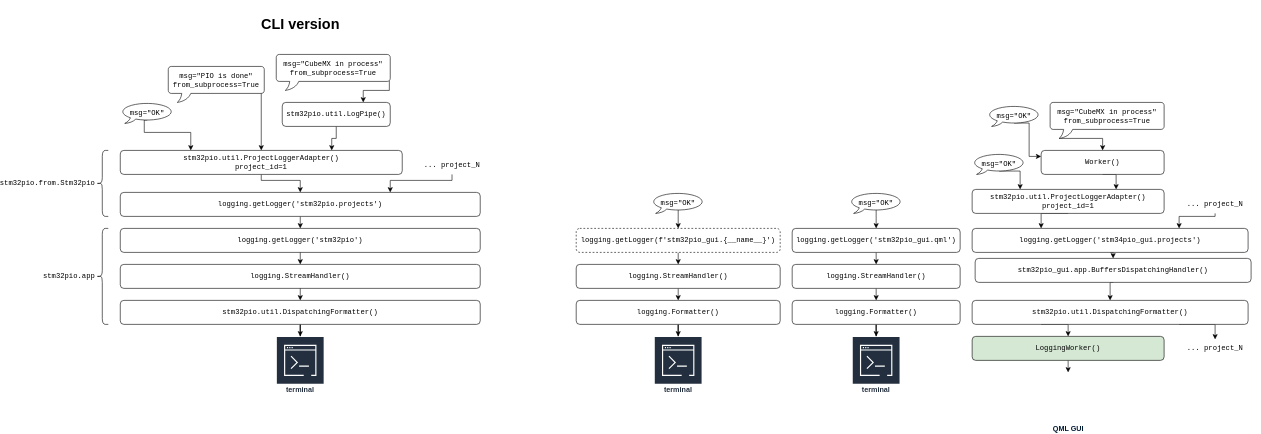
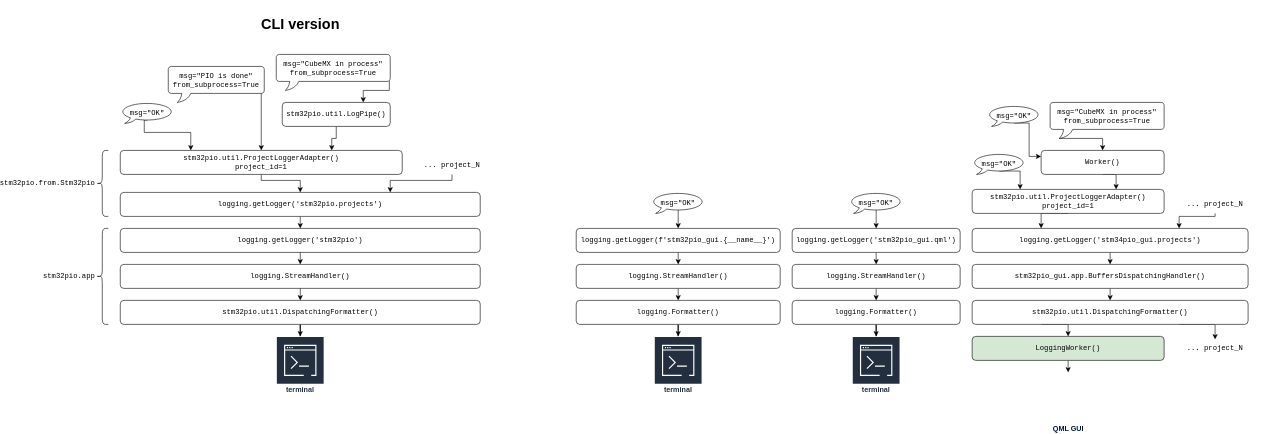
(678, 240) -> (678, 240)
(1113, 270) -> (1110, 276)
